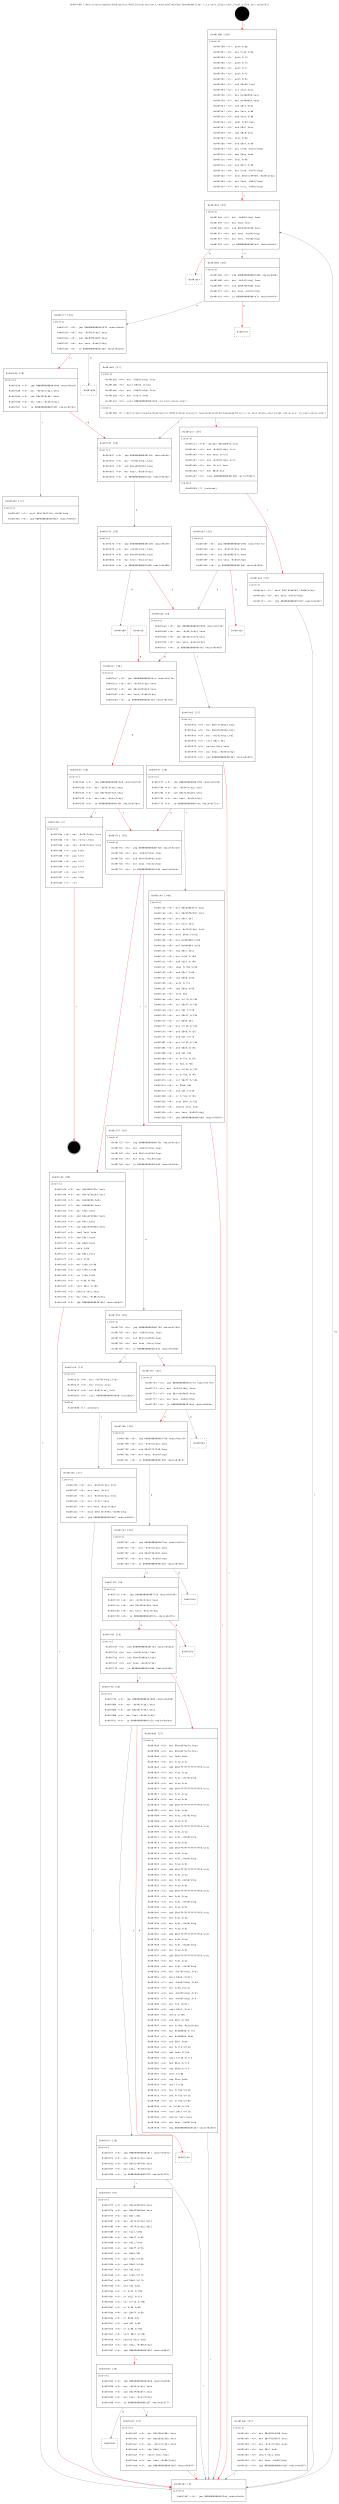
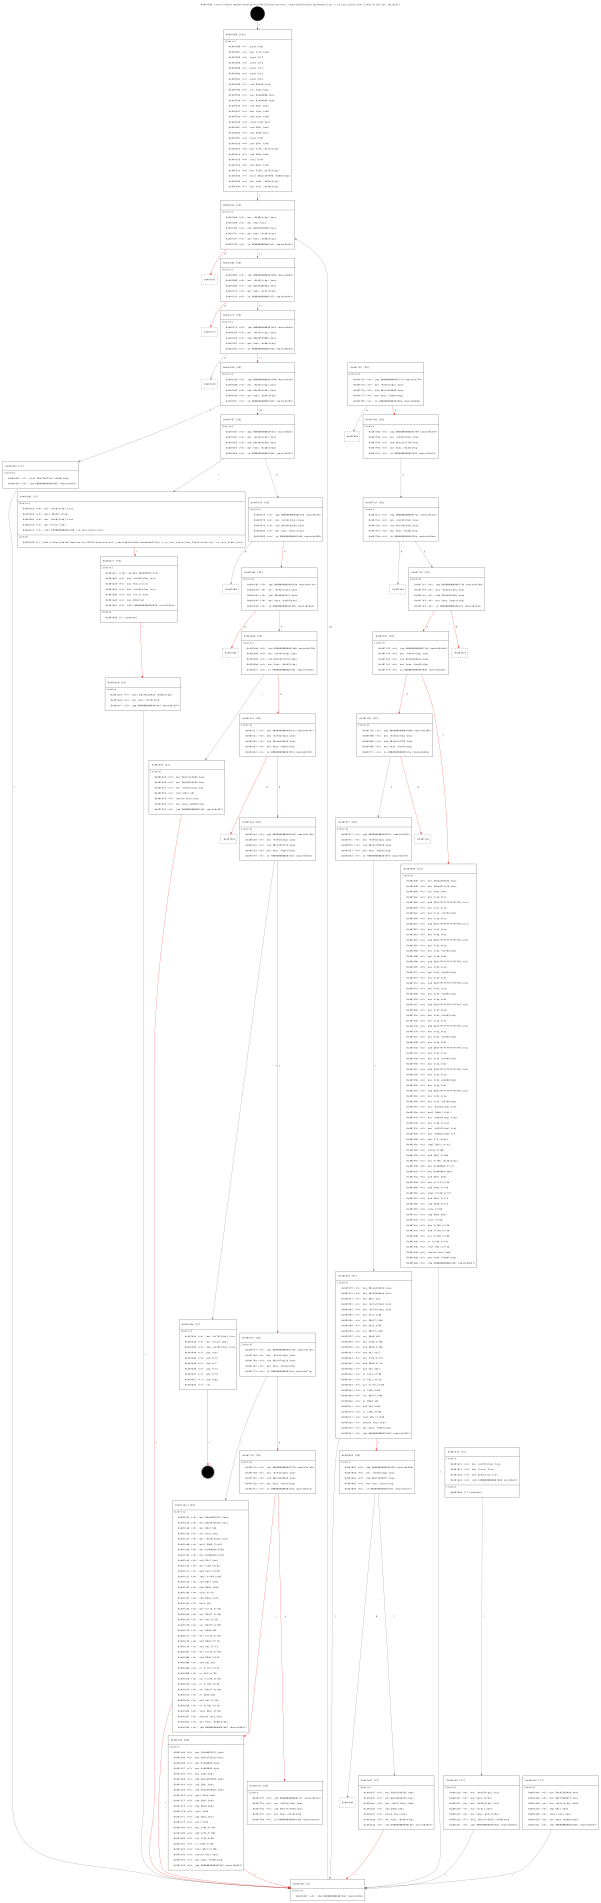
(171, 428) -> (200, 474)
(160, 589) -> (283, 553)
(138, 648) -> (249, 795)
(124, 819) -> (278, 1096)
(144, 1332) -> none
(201, 2324) -> (332, 1658)
